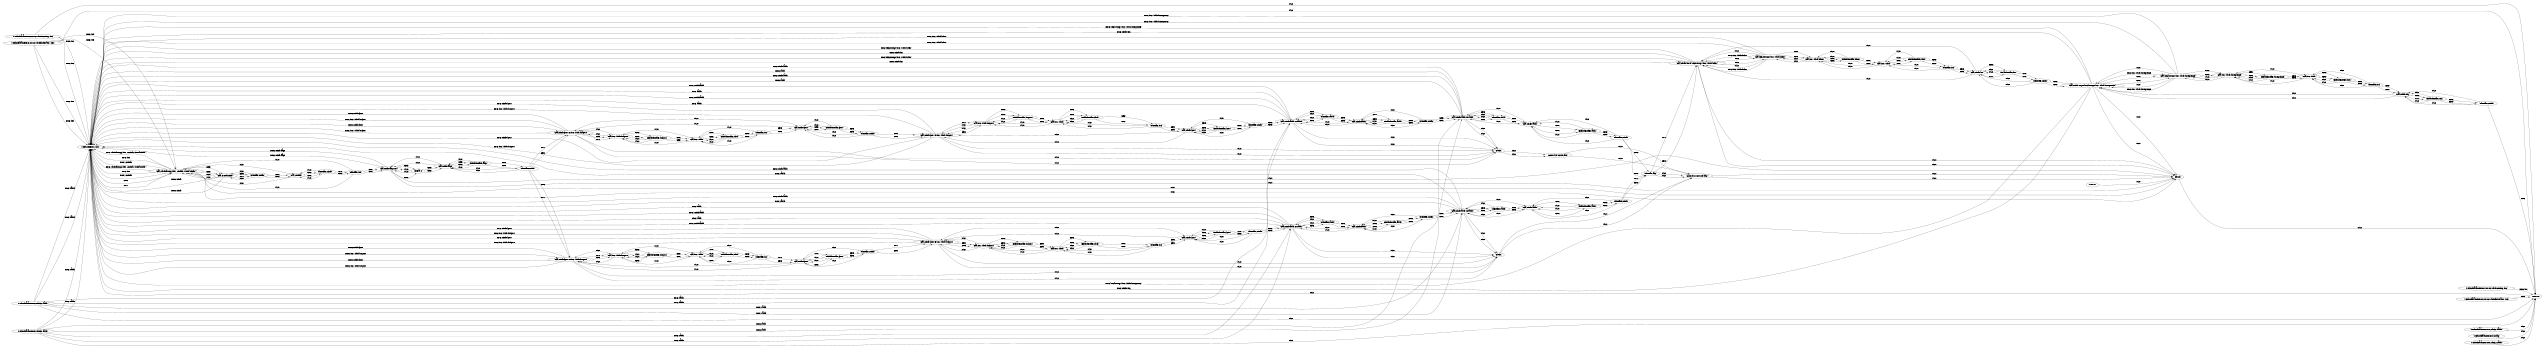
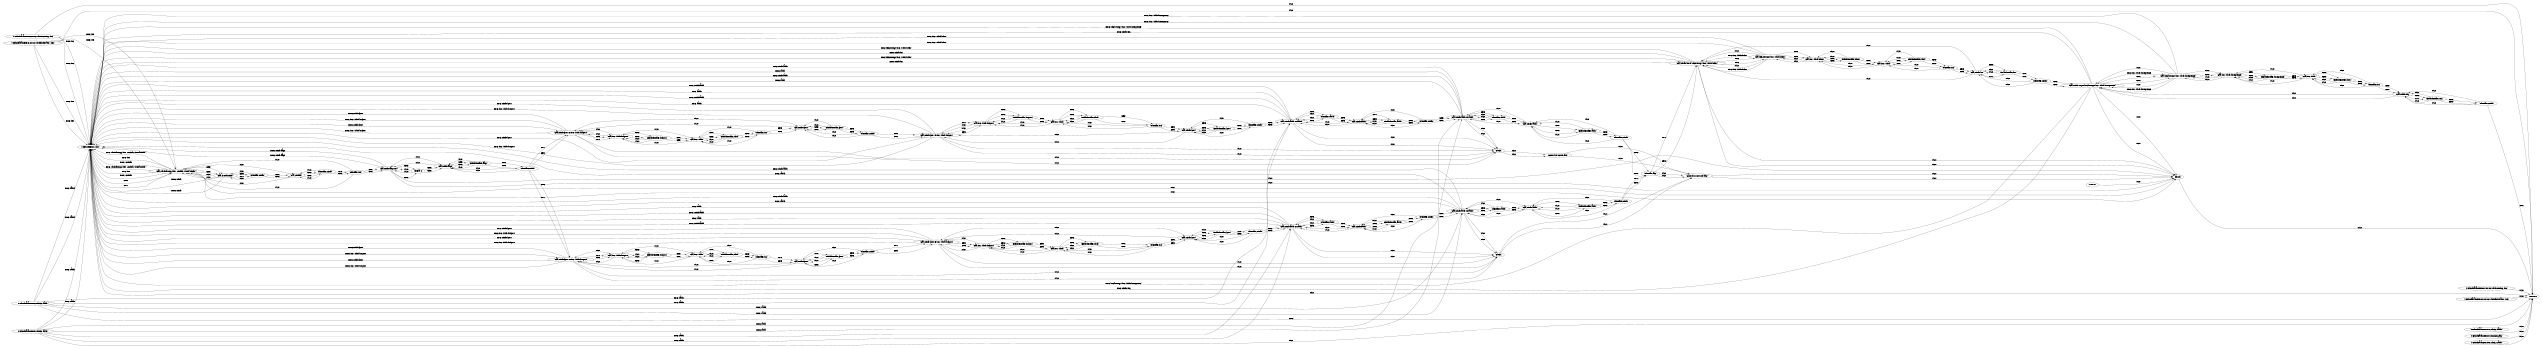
(2523, 289) -> (2522, 290)
(1246, 294) -> (1243, 294)
(2523, 296) -> (2522, 296)
(1291, 319) -> (1291, 319)
(2487, 336) -> (2487, 336)
